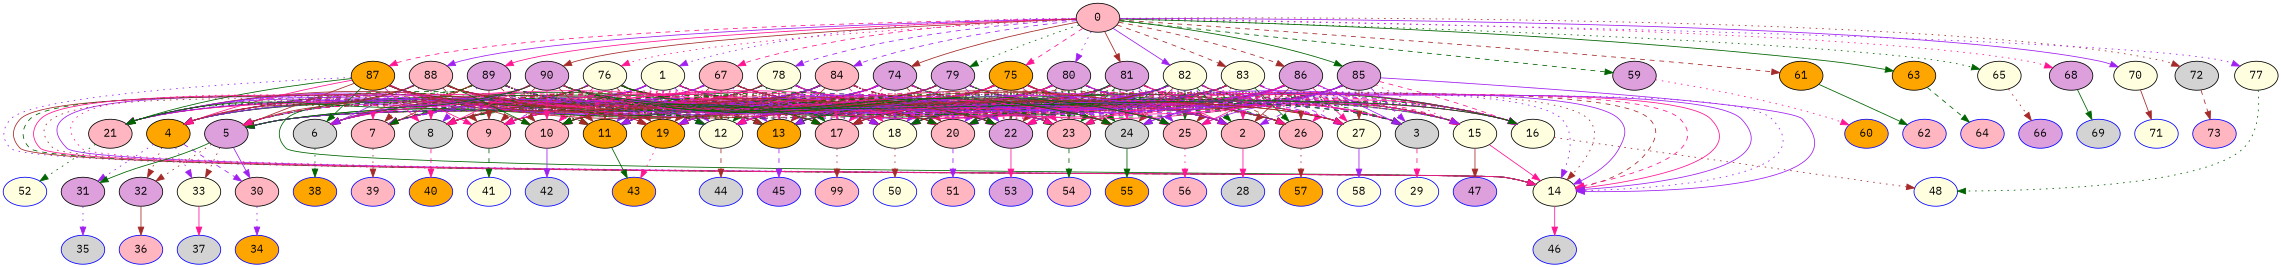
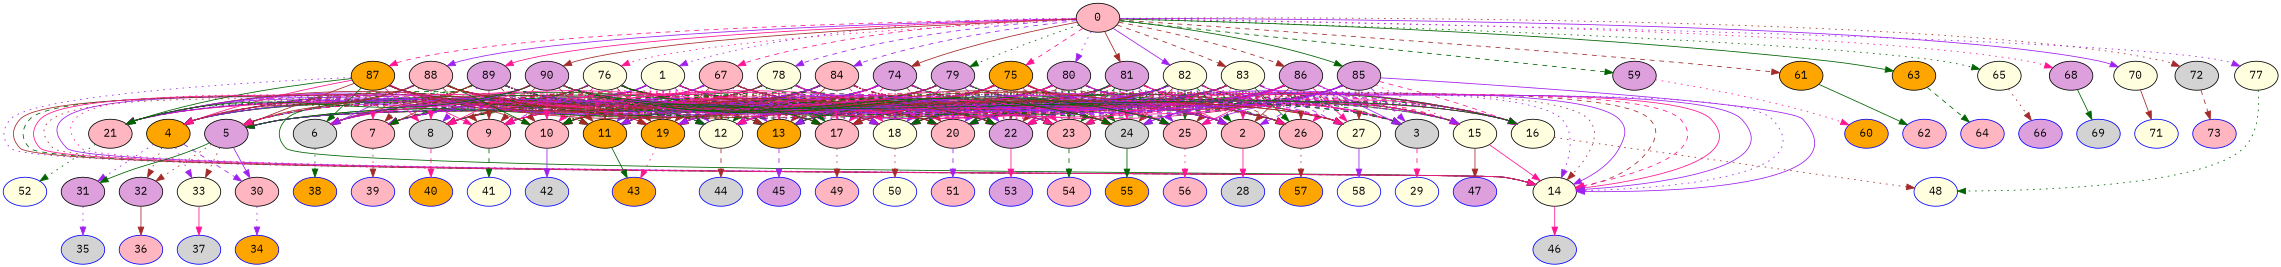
(837, 192) -> (837, 192)
